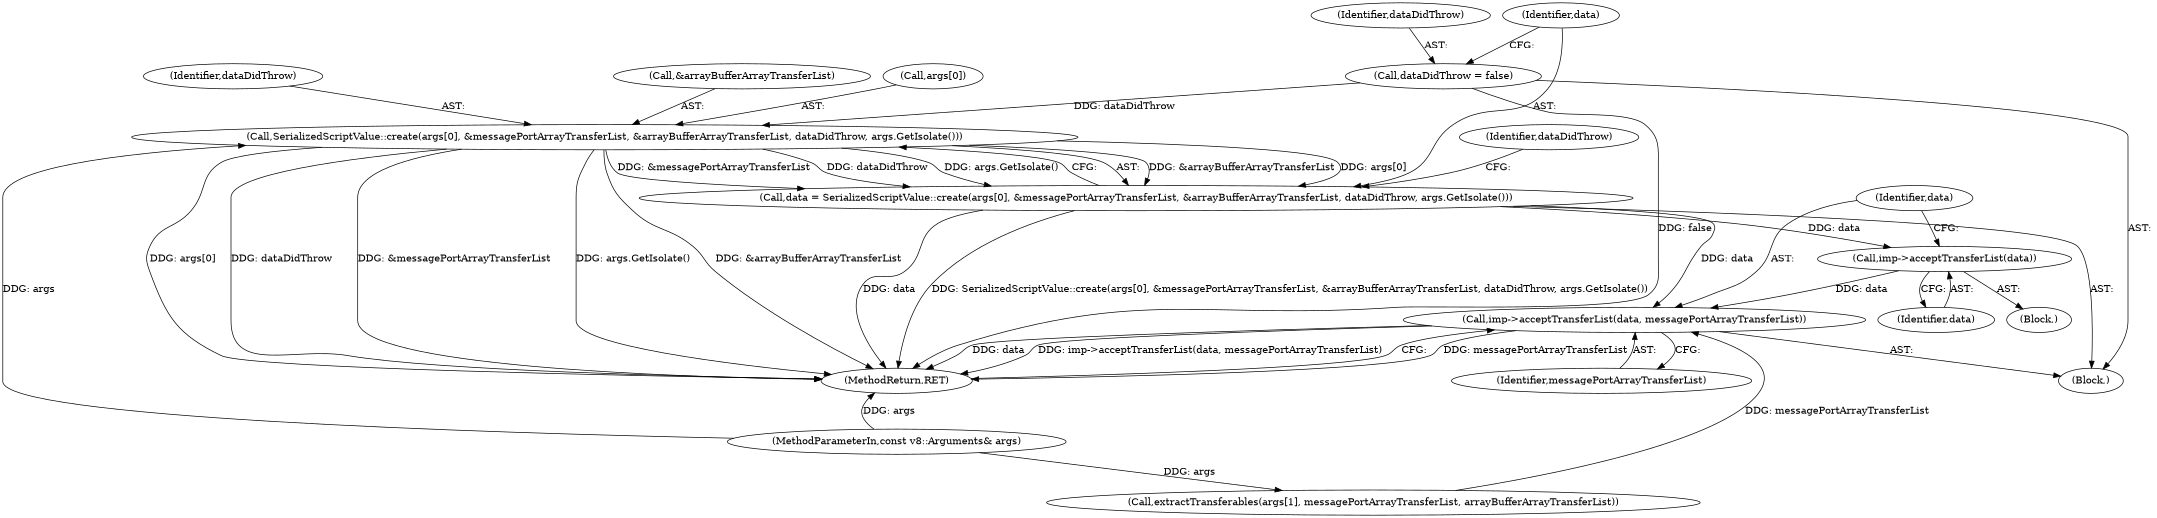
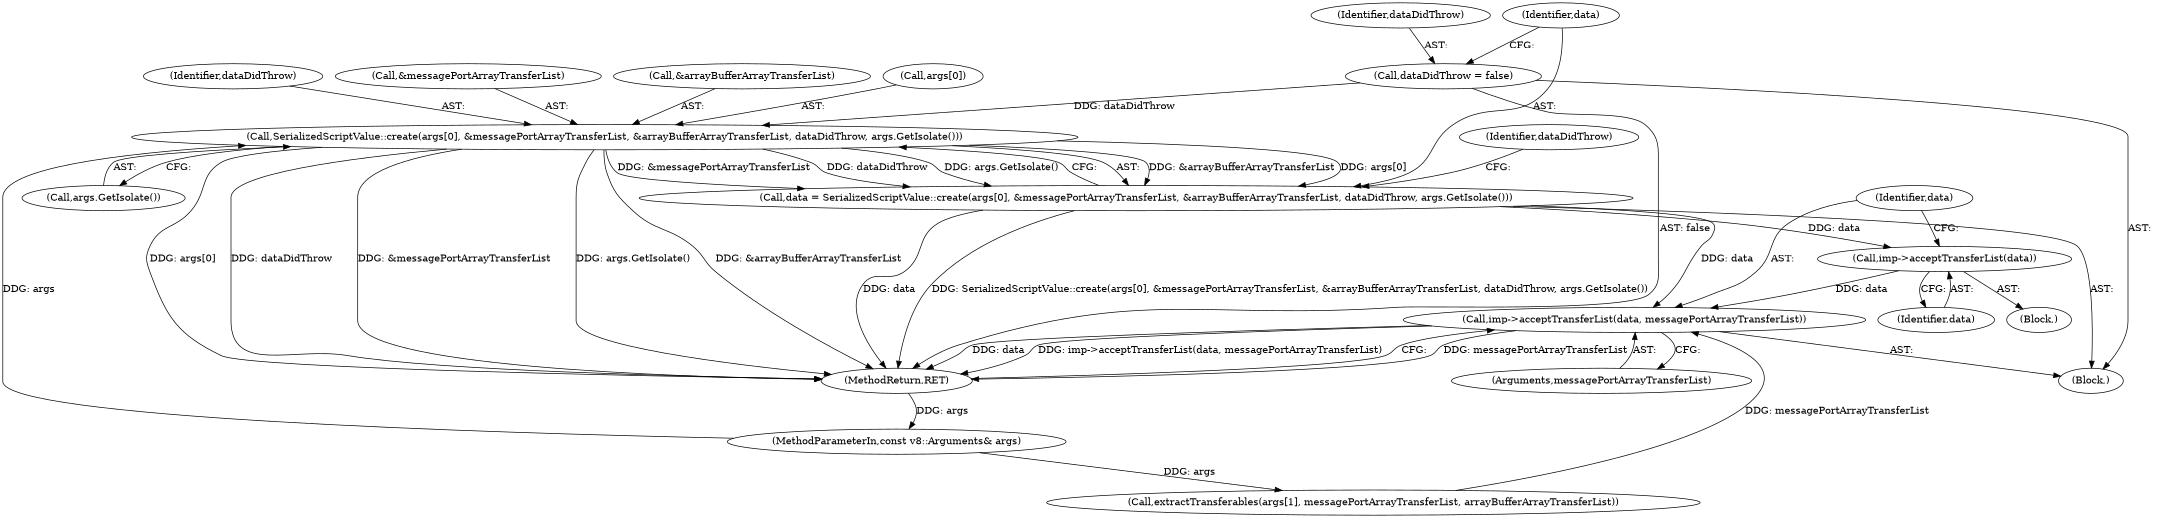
none -> (468, 76)
none -> (104, 198)
(1685, 229) -> (1685, 229)
(1602, 381) -> (1602, 381)
(862, 415) -> (916, 407)
